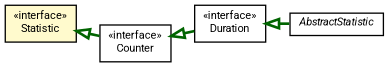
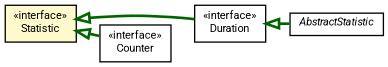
(189, 32) -> (142, 16)
